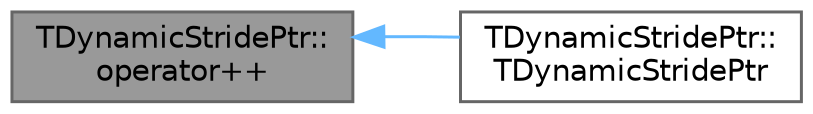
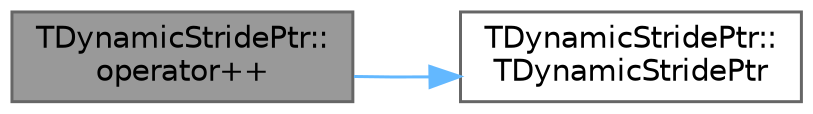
(422, 37) -> (392, 77)
